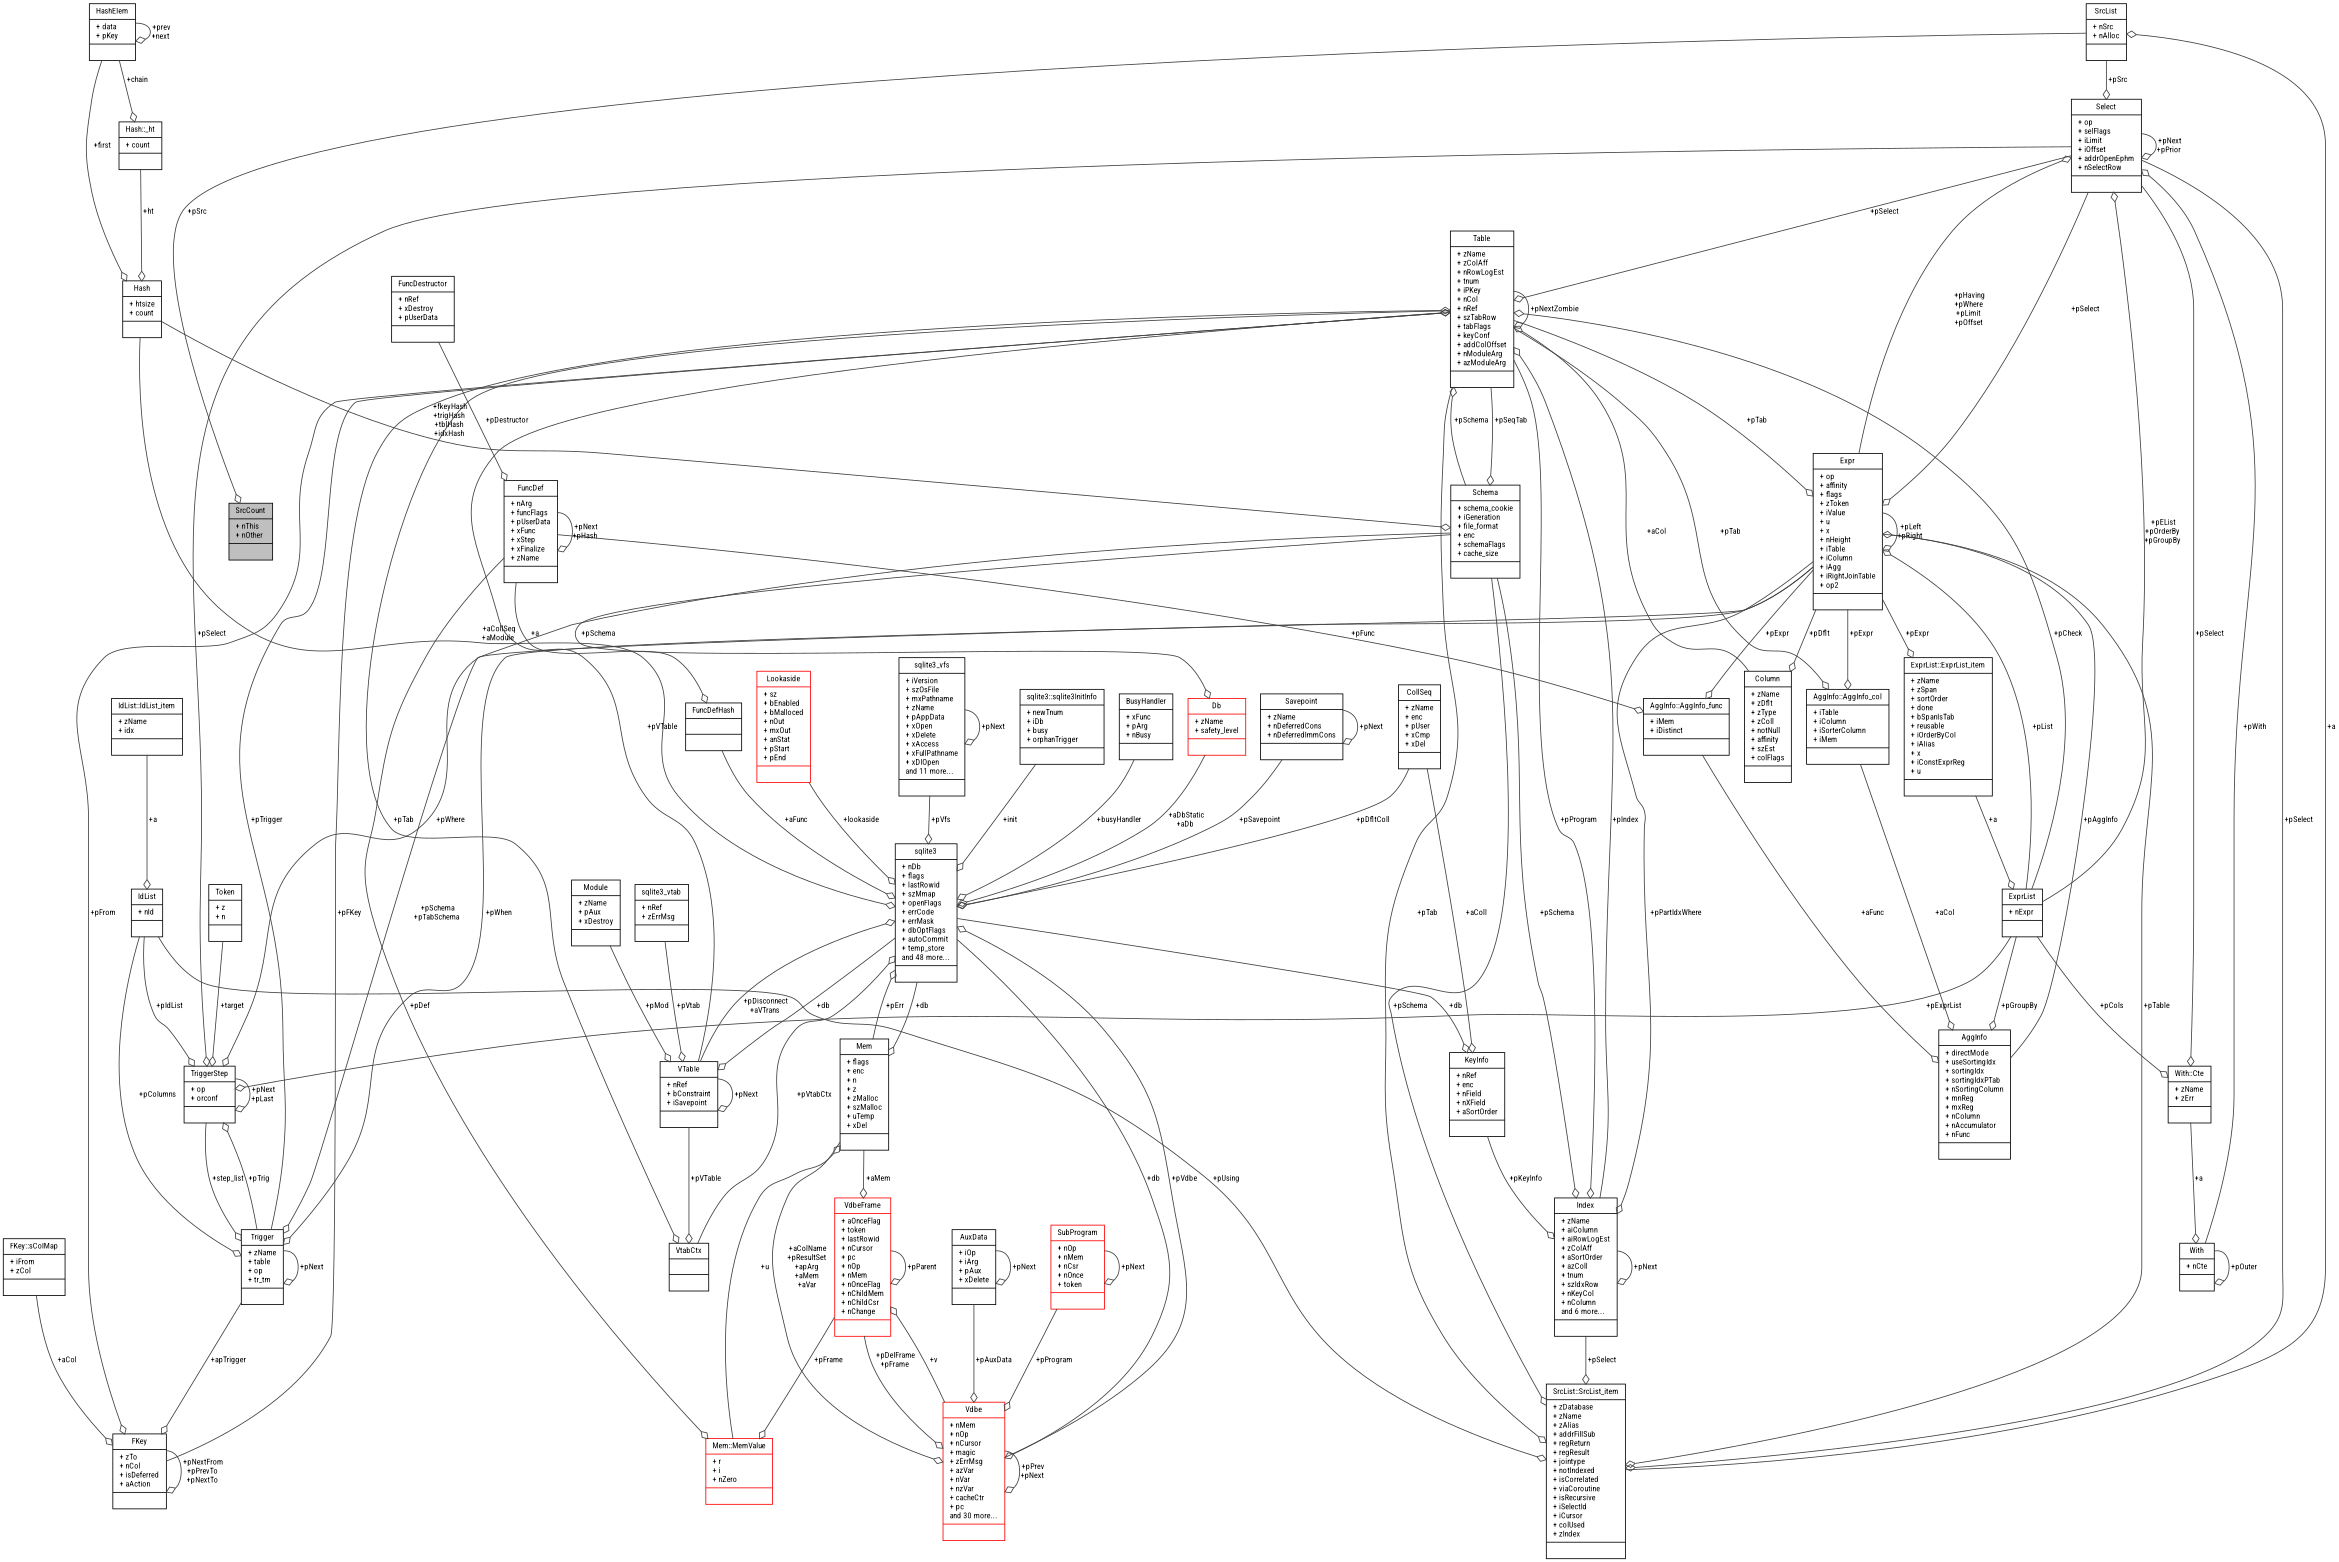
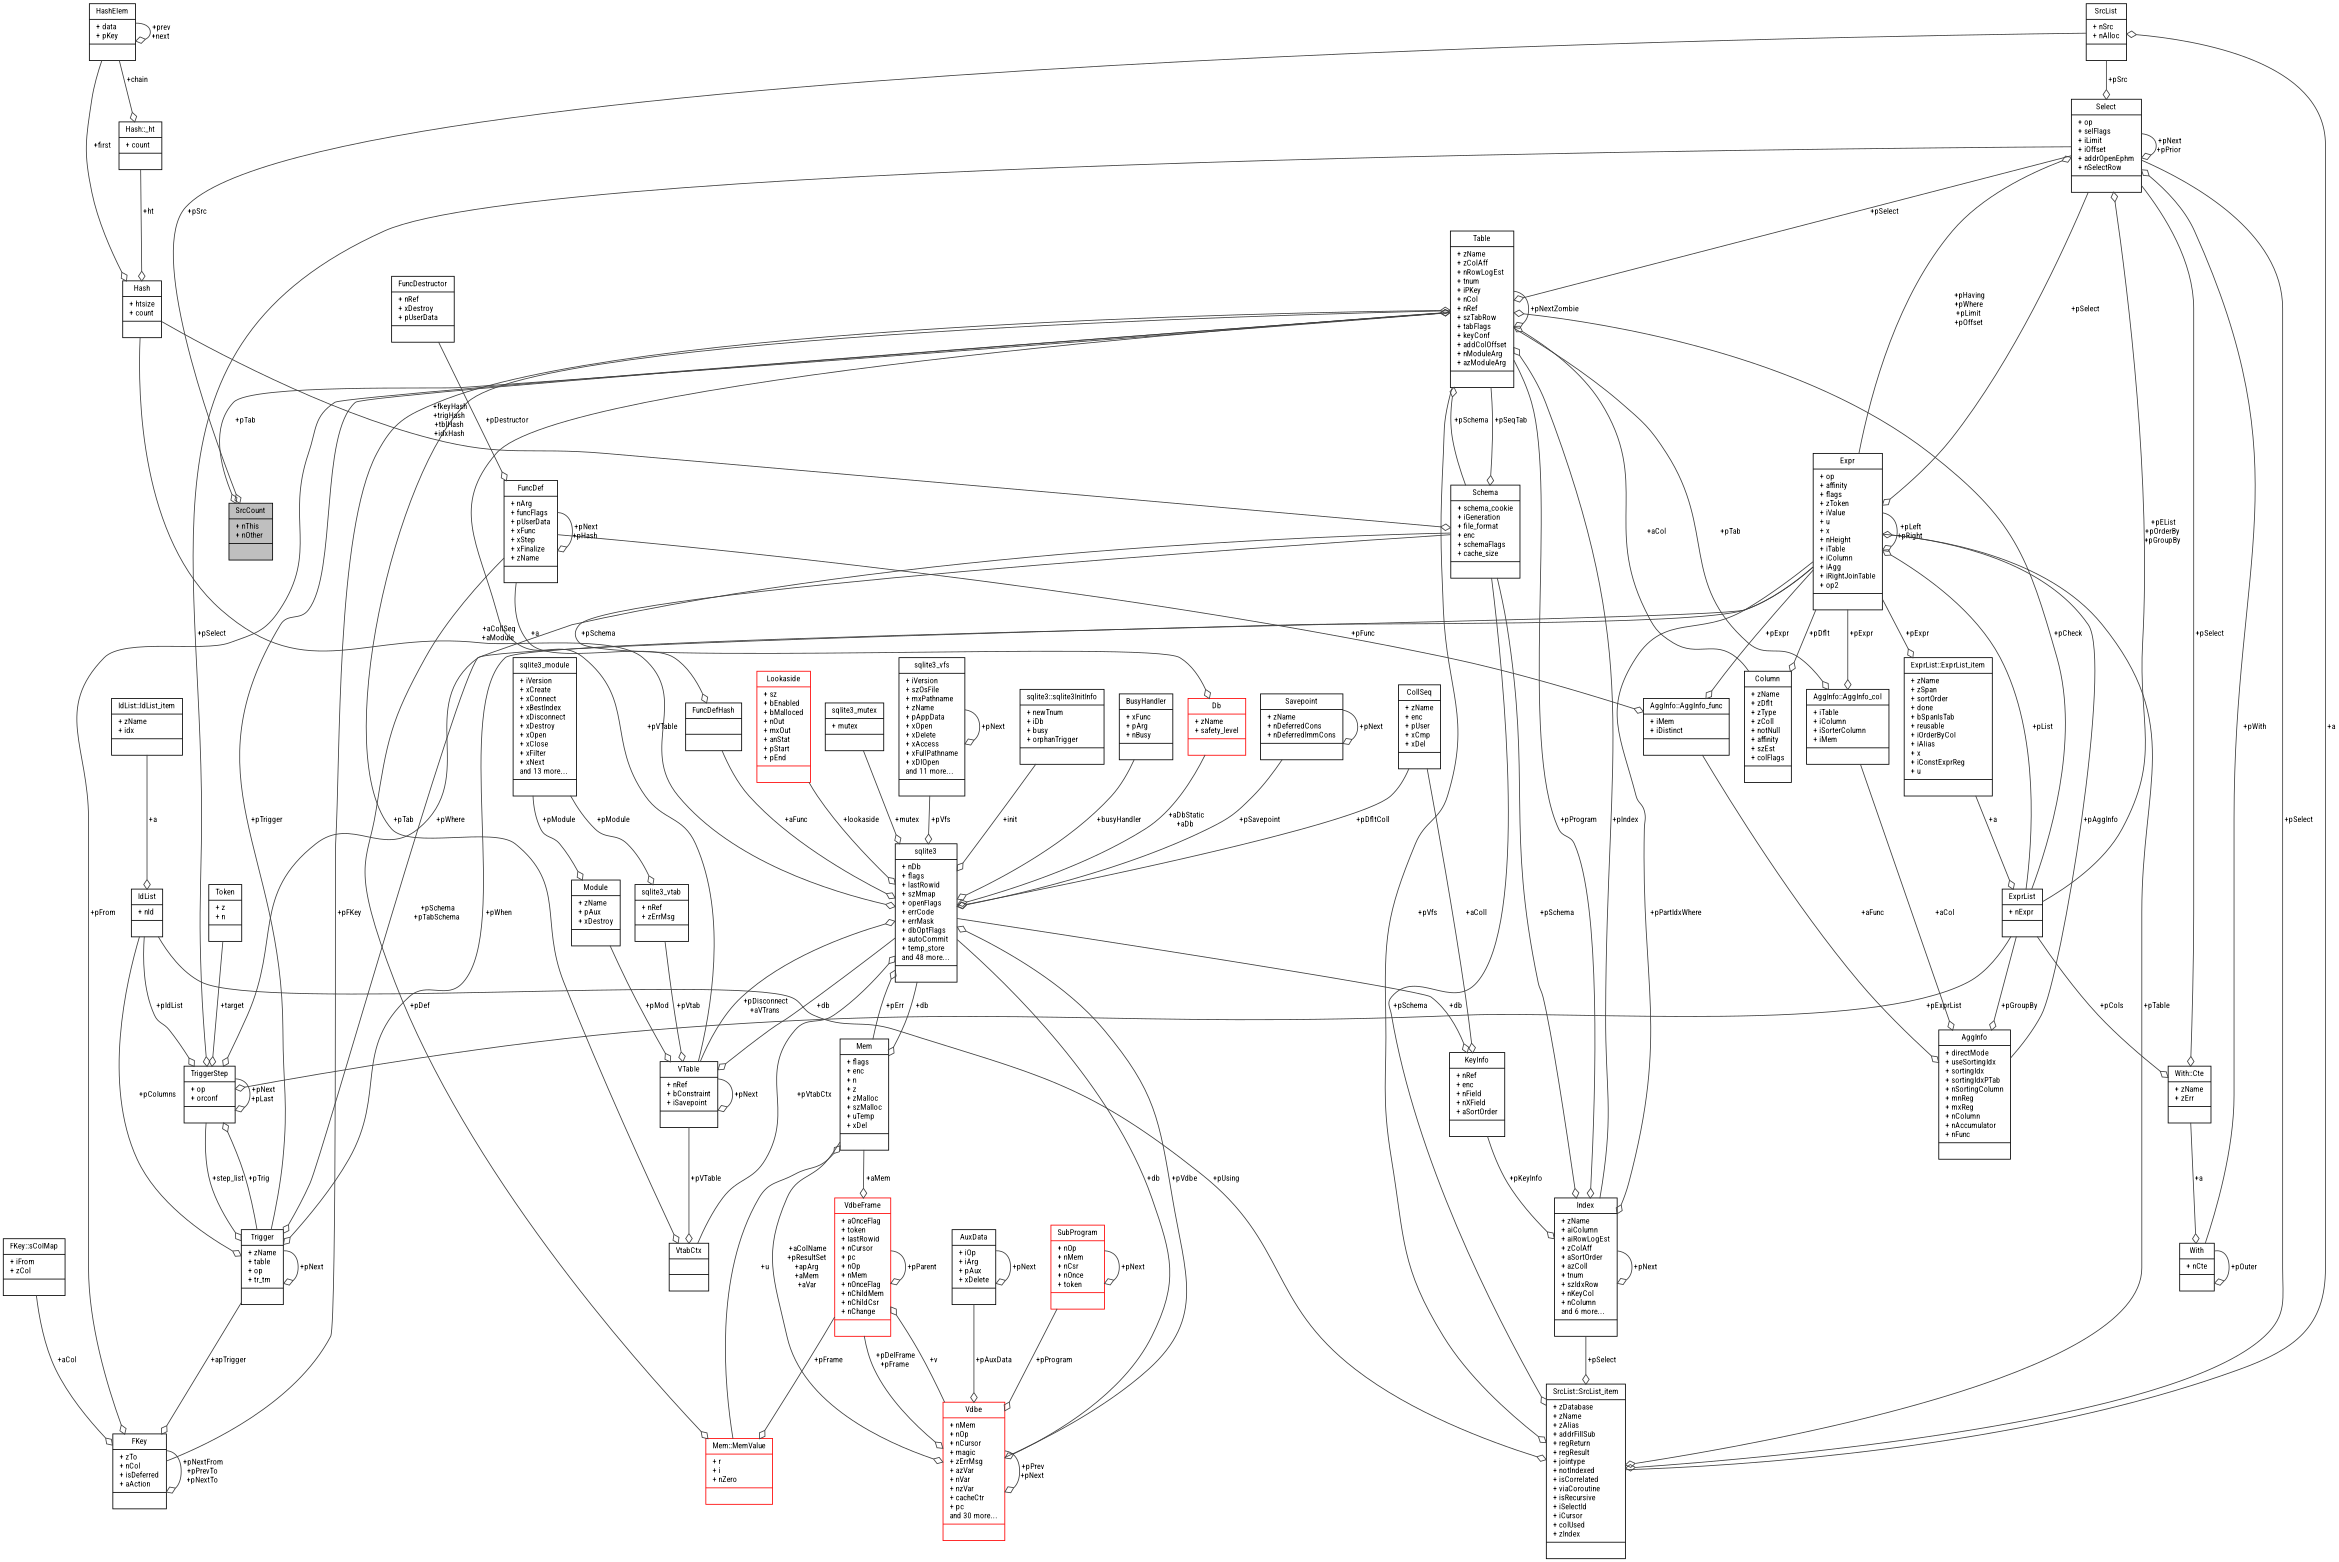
(1670, 387) -> (793, 363)
none -> (545, 727)
none -> (854, 727)
(1427, 913) -> (1427, 913)
